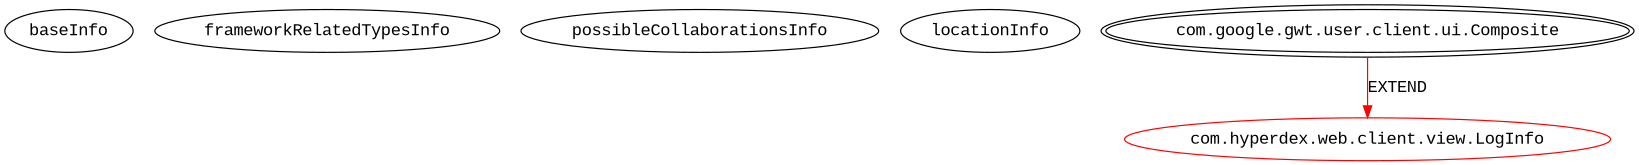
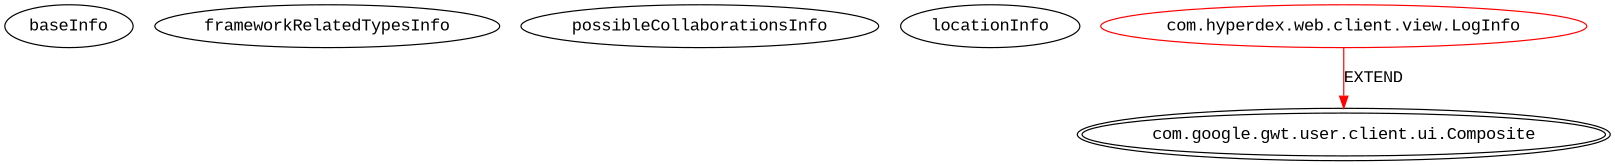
(1368, 81) -> (1344, 72)
